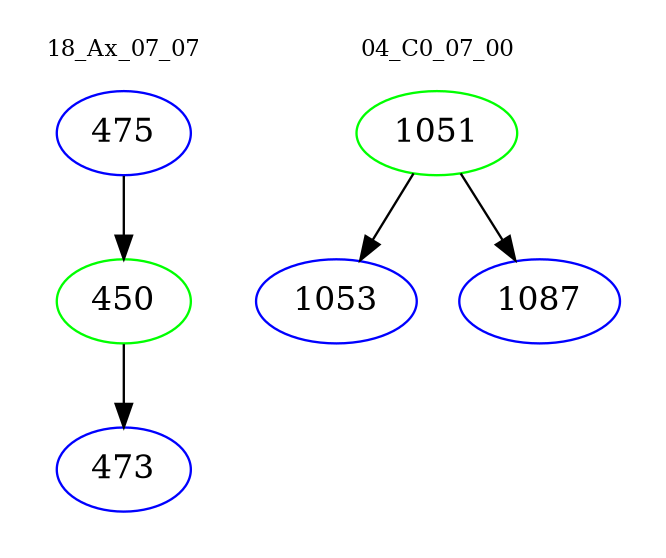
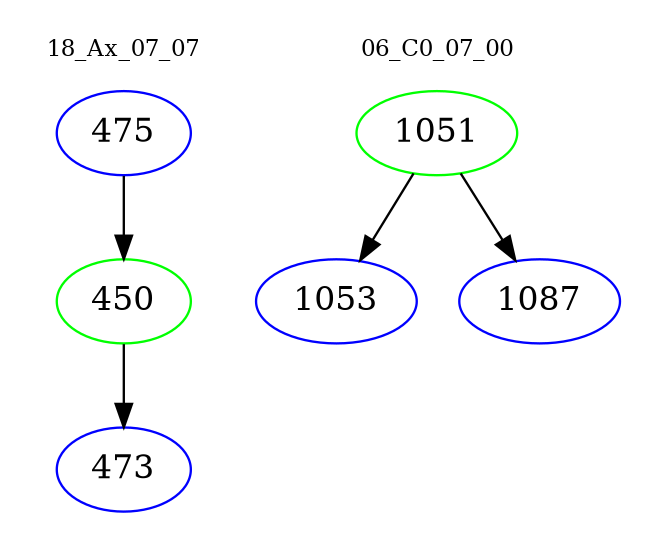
(438, 50) -> (438, 50)
